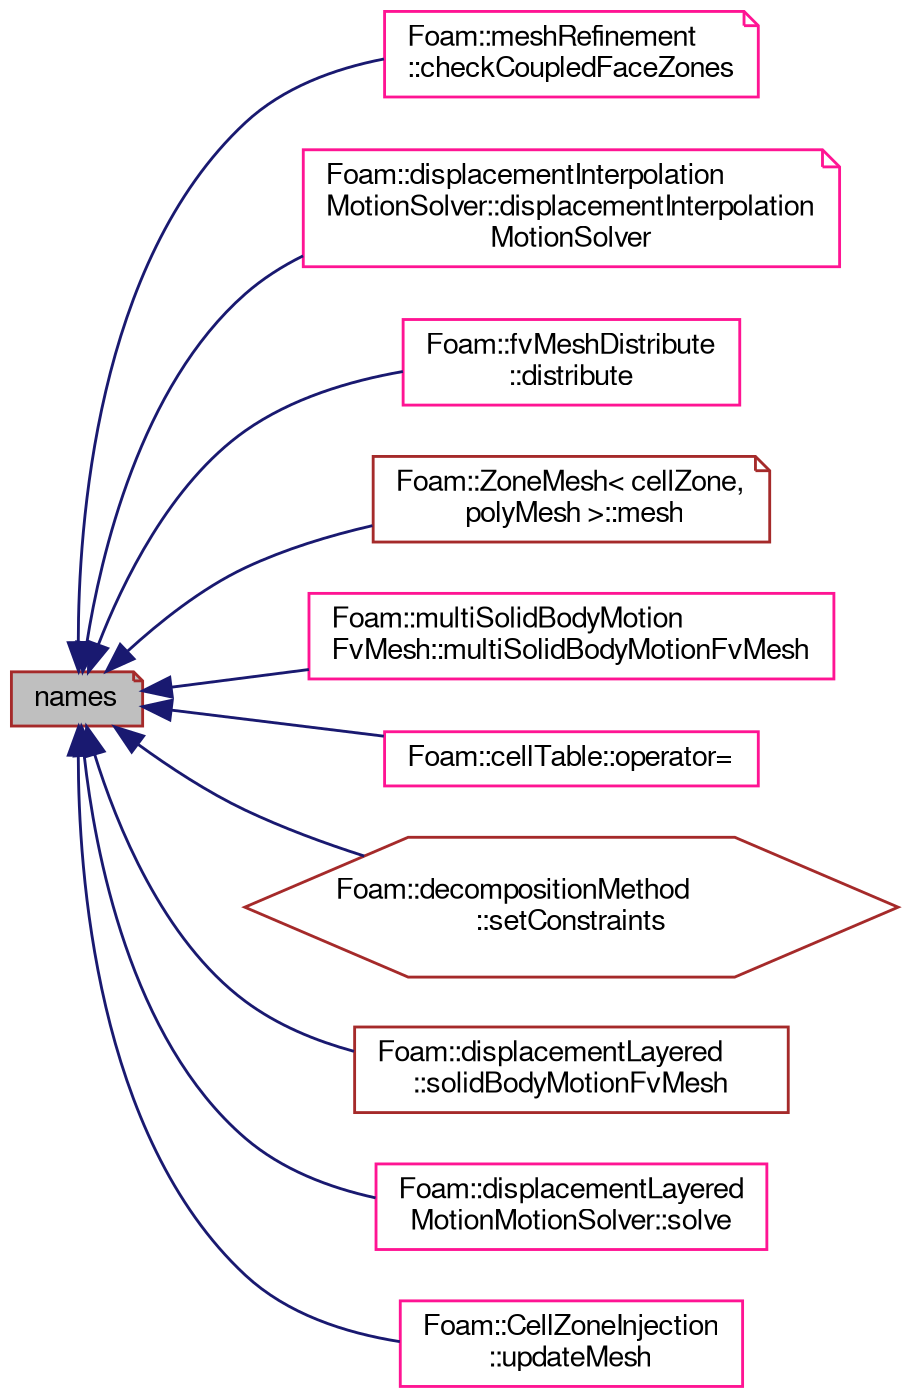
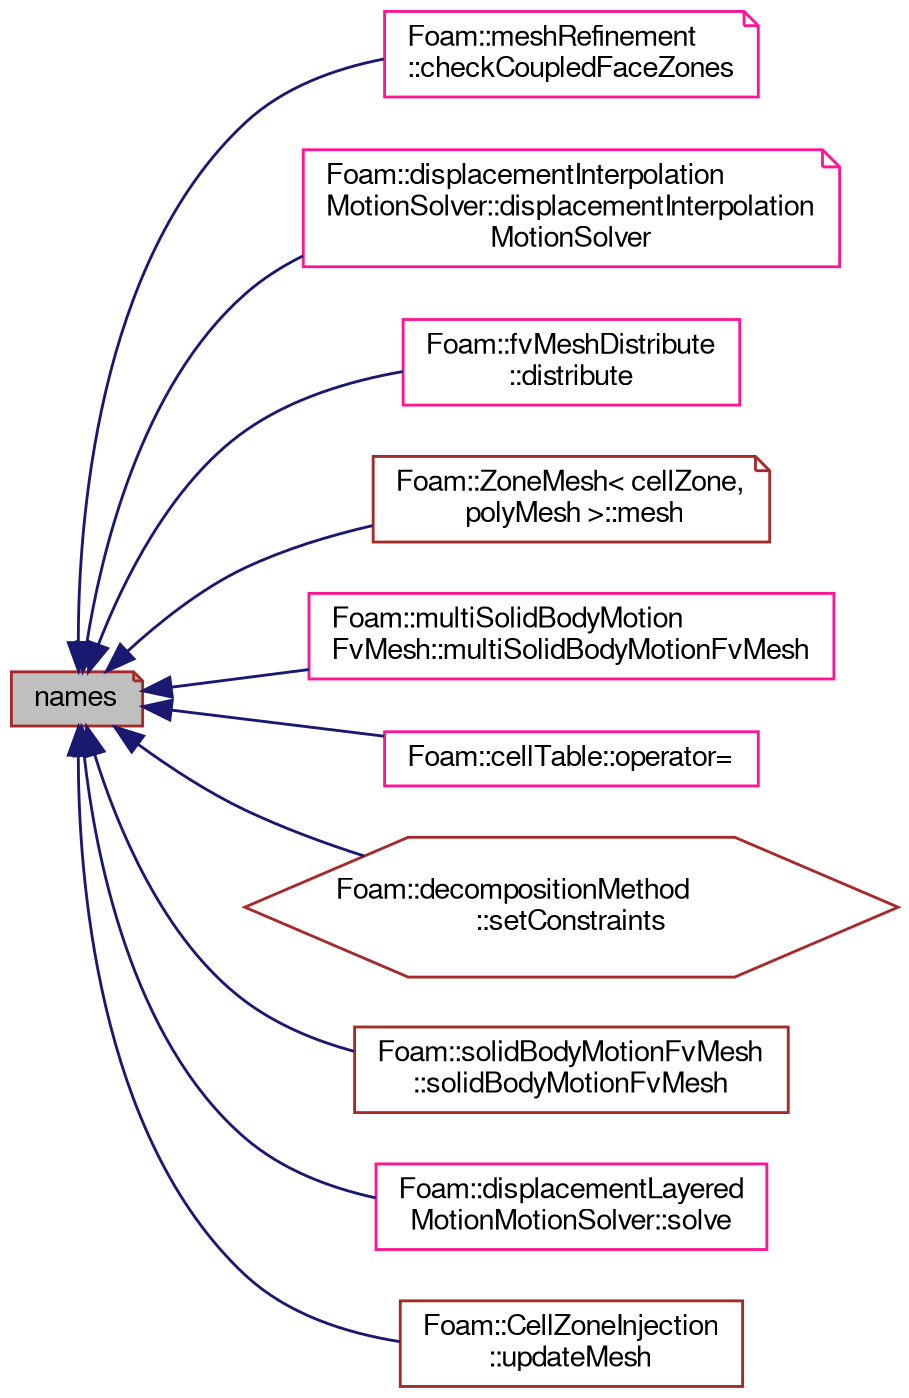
(571, 1070) -> (571, 1070)
(571, 1344) -> (571, 1344)
